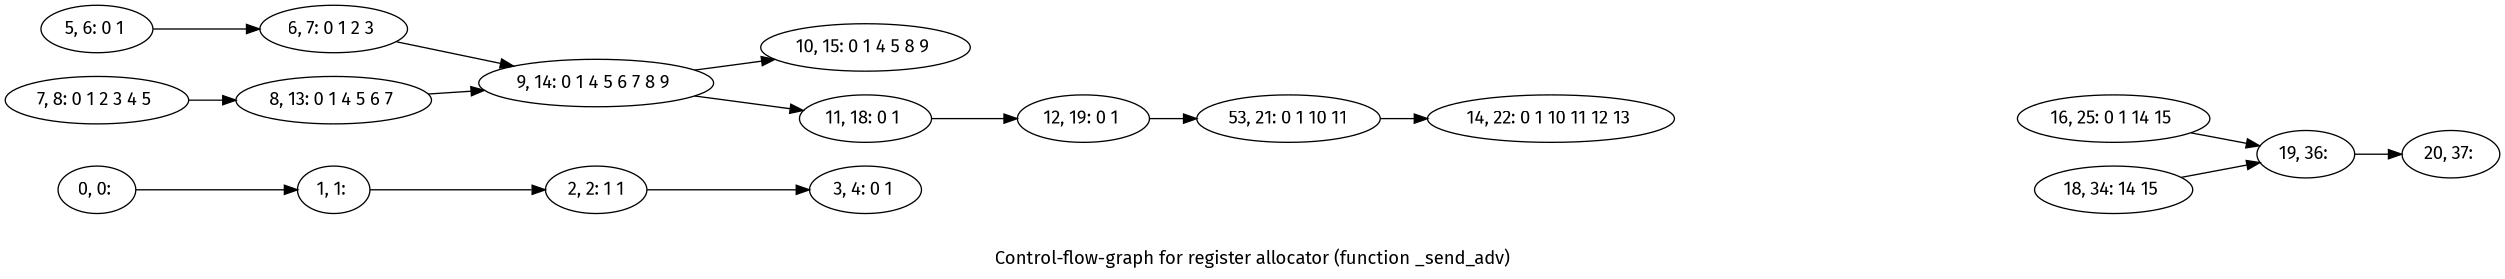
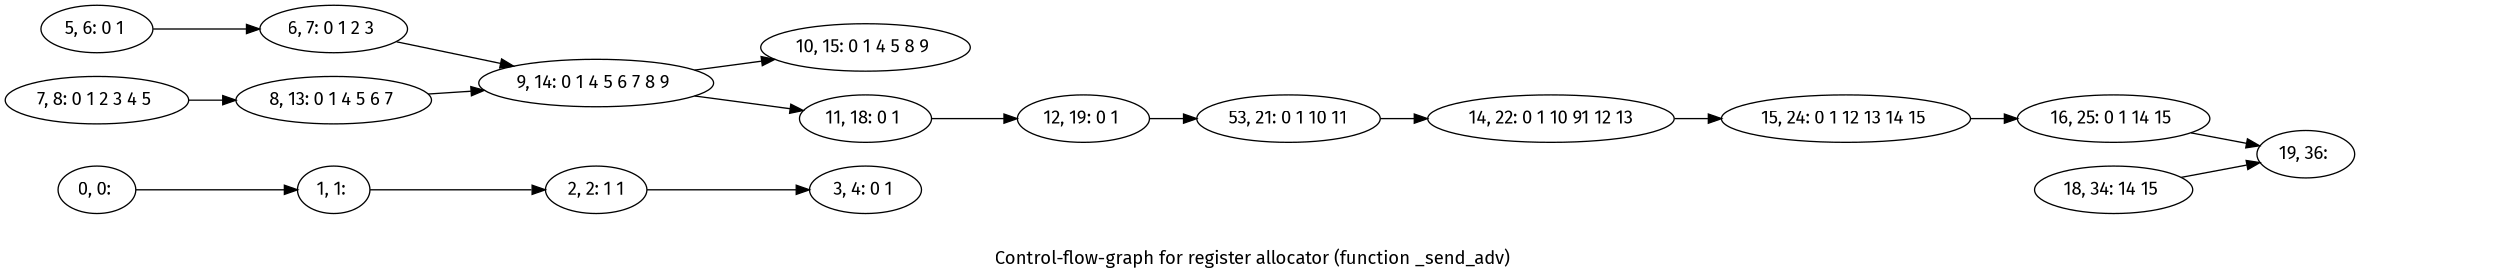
(1551, 119) -> (1551, 119)
none -> (1846, 119)
(2451, 154) -> none
